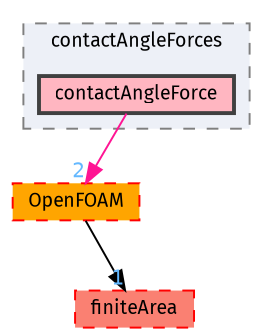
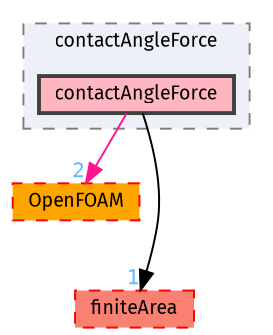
(136, 42) -> (136, 42)
(100, 247) -> (159, 192)
